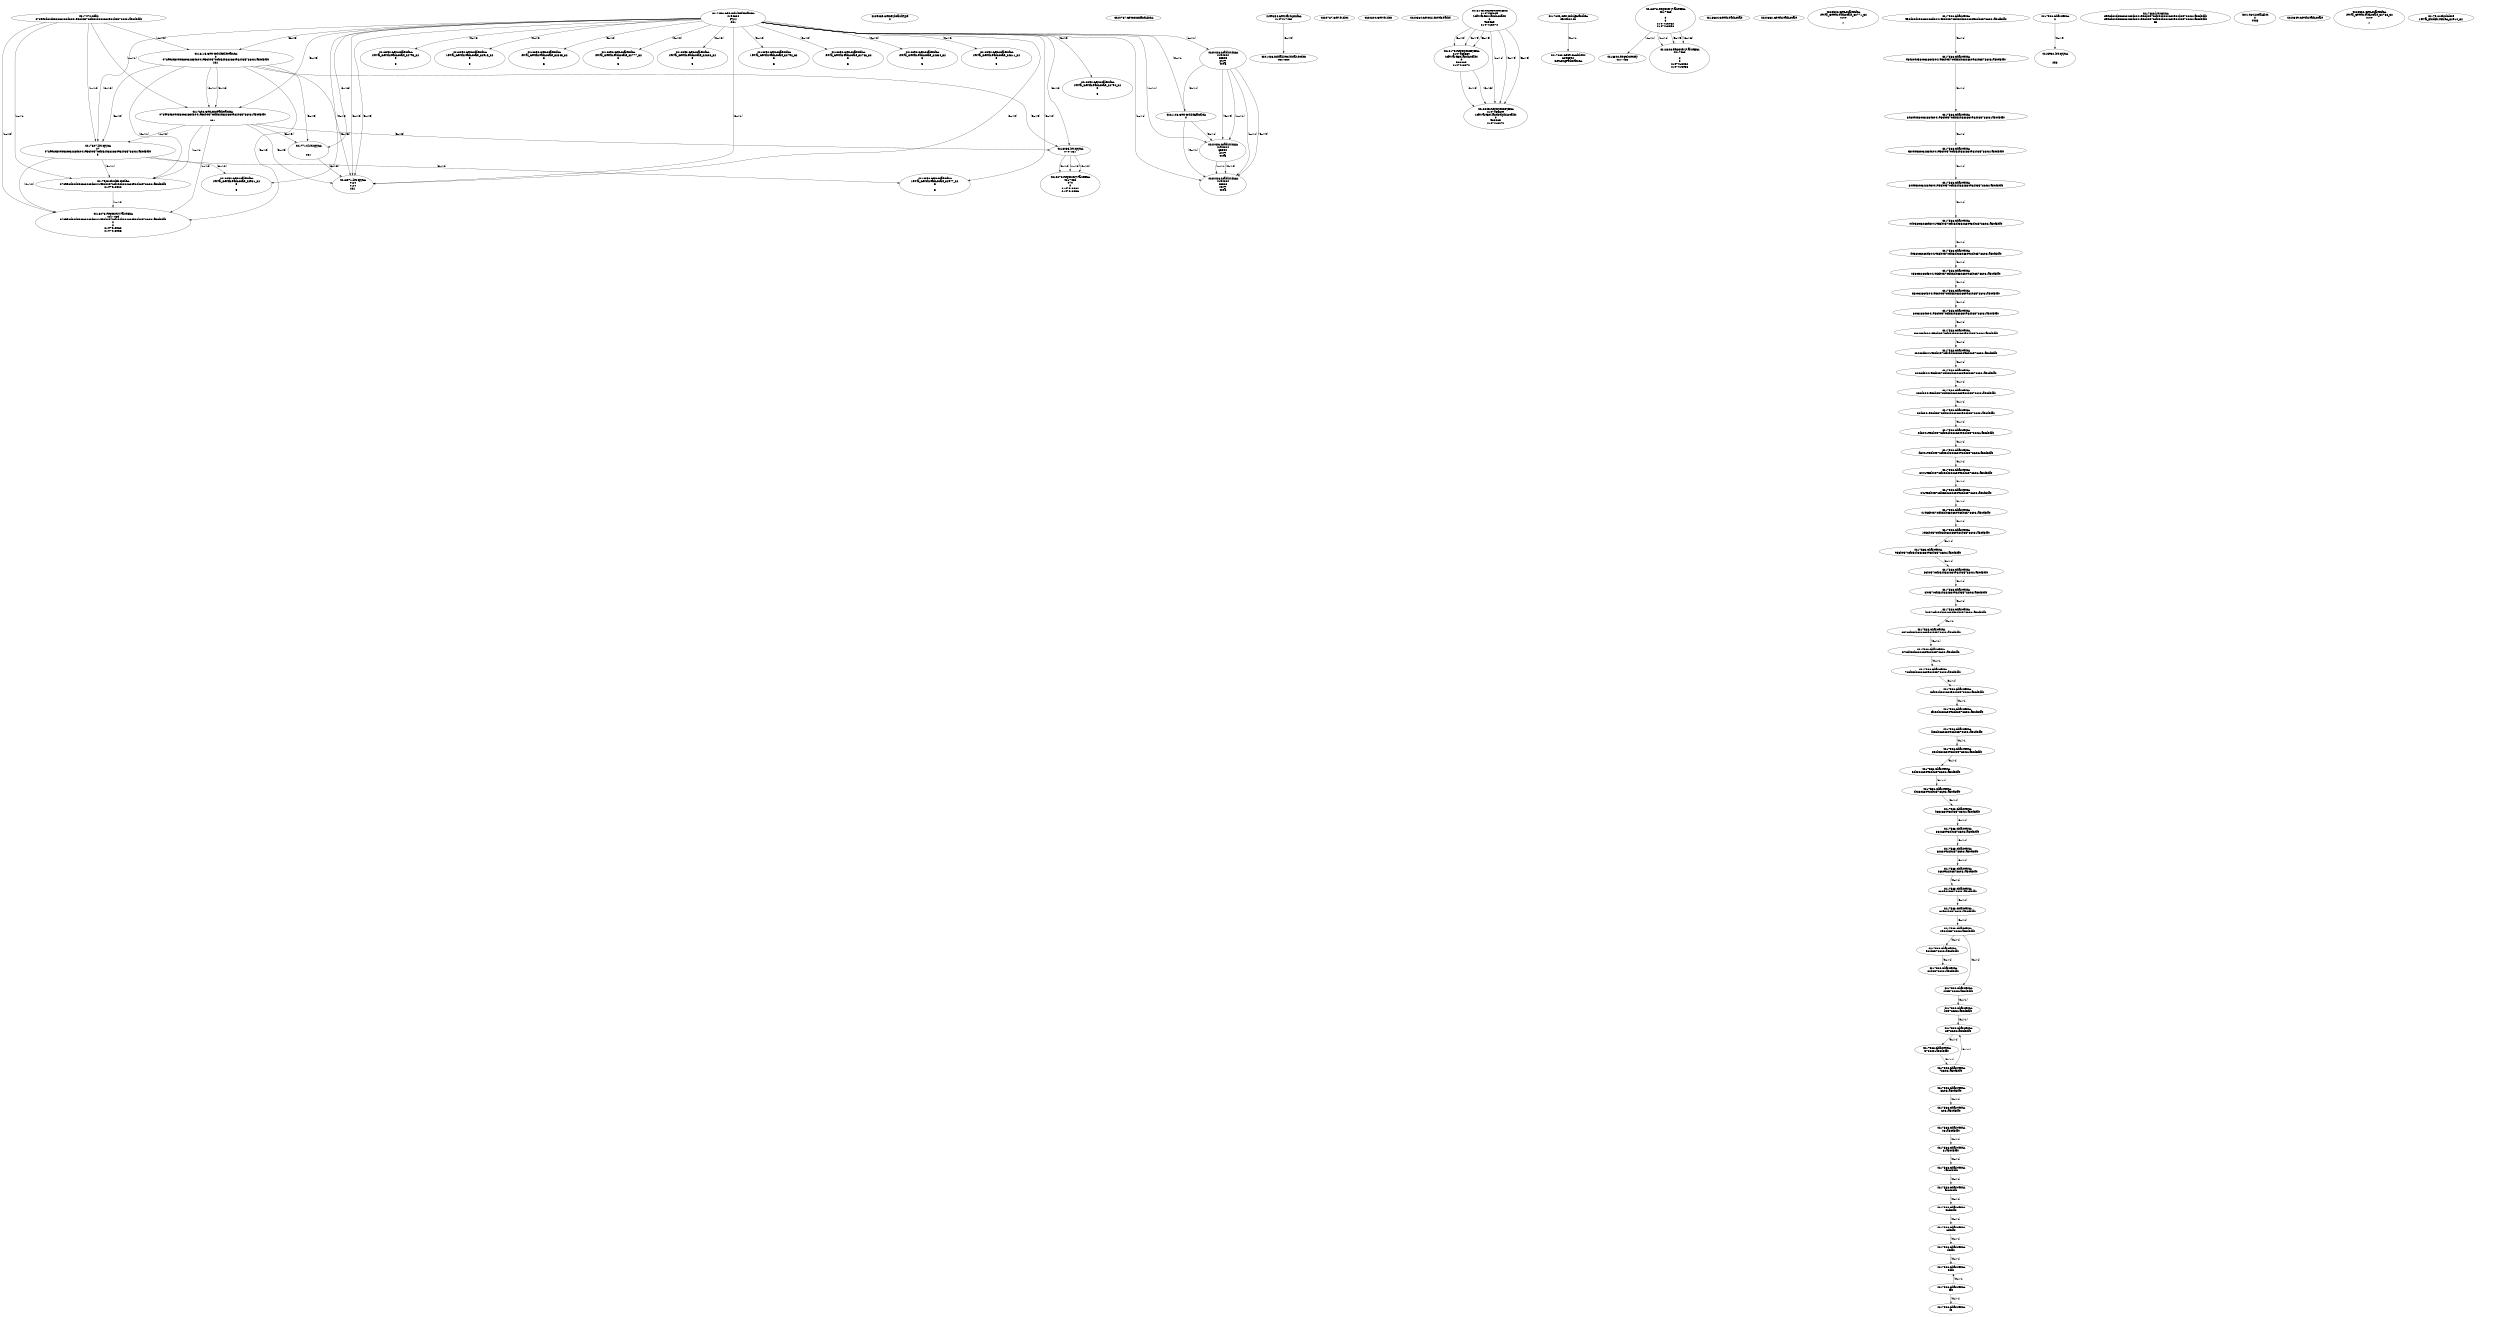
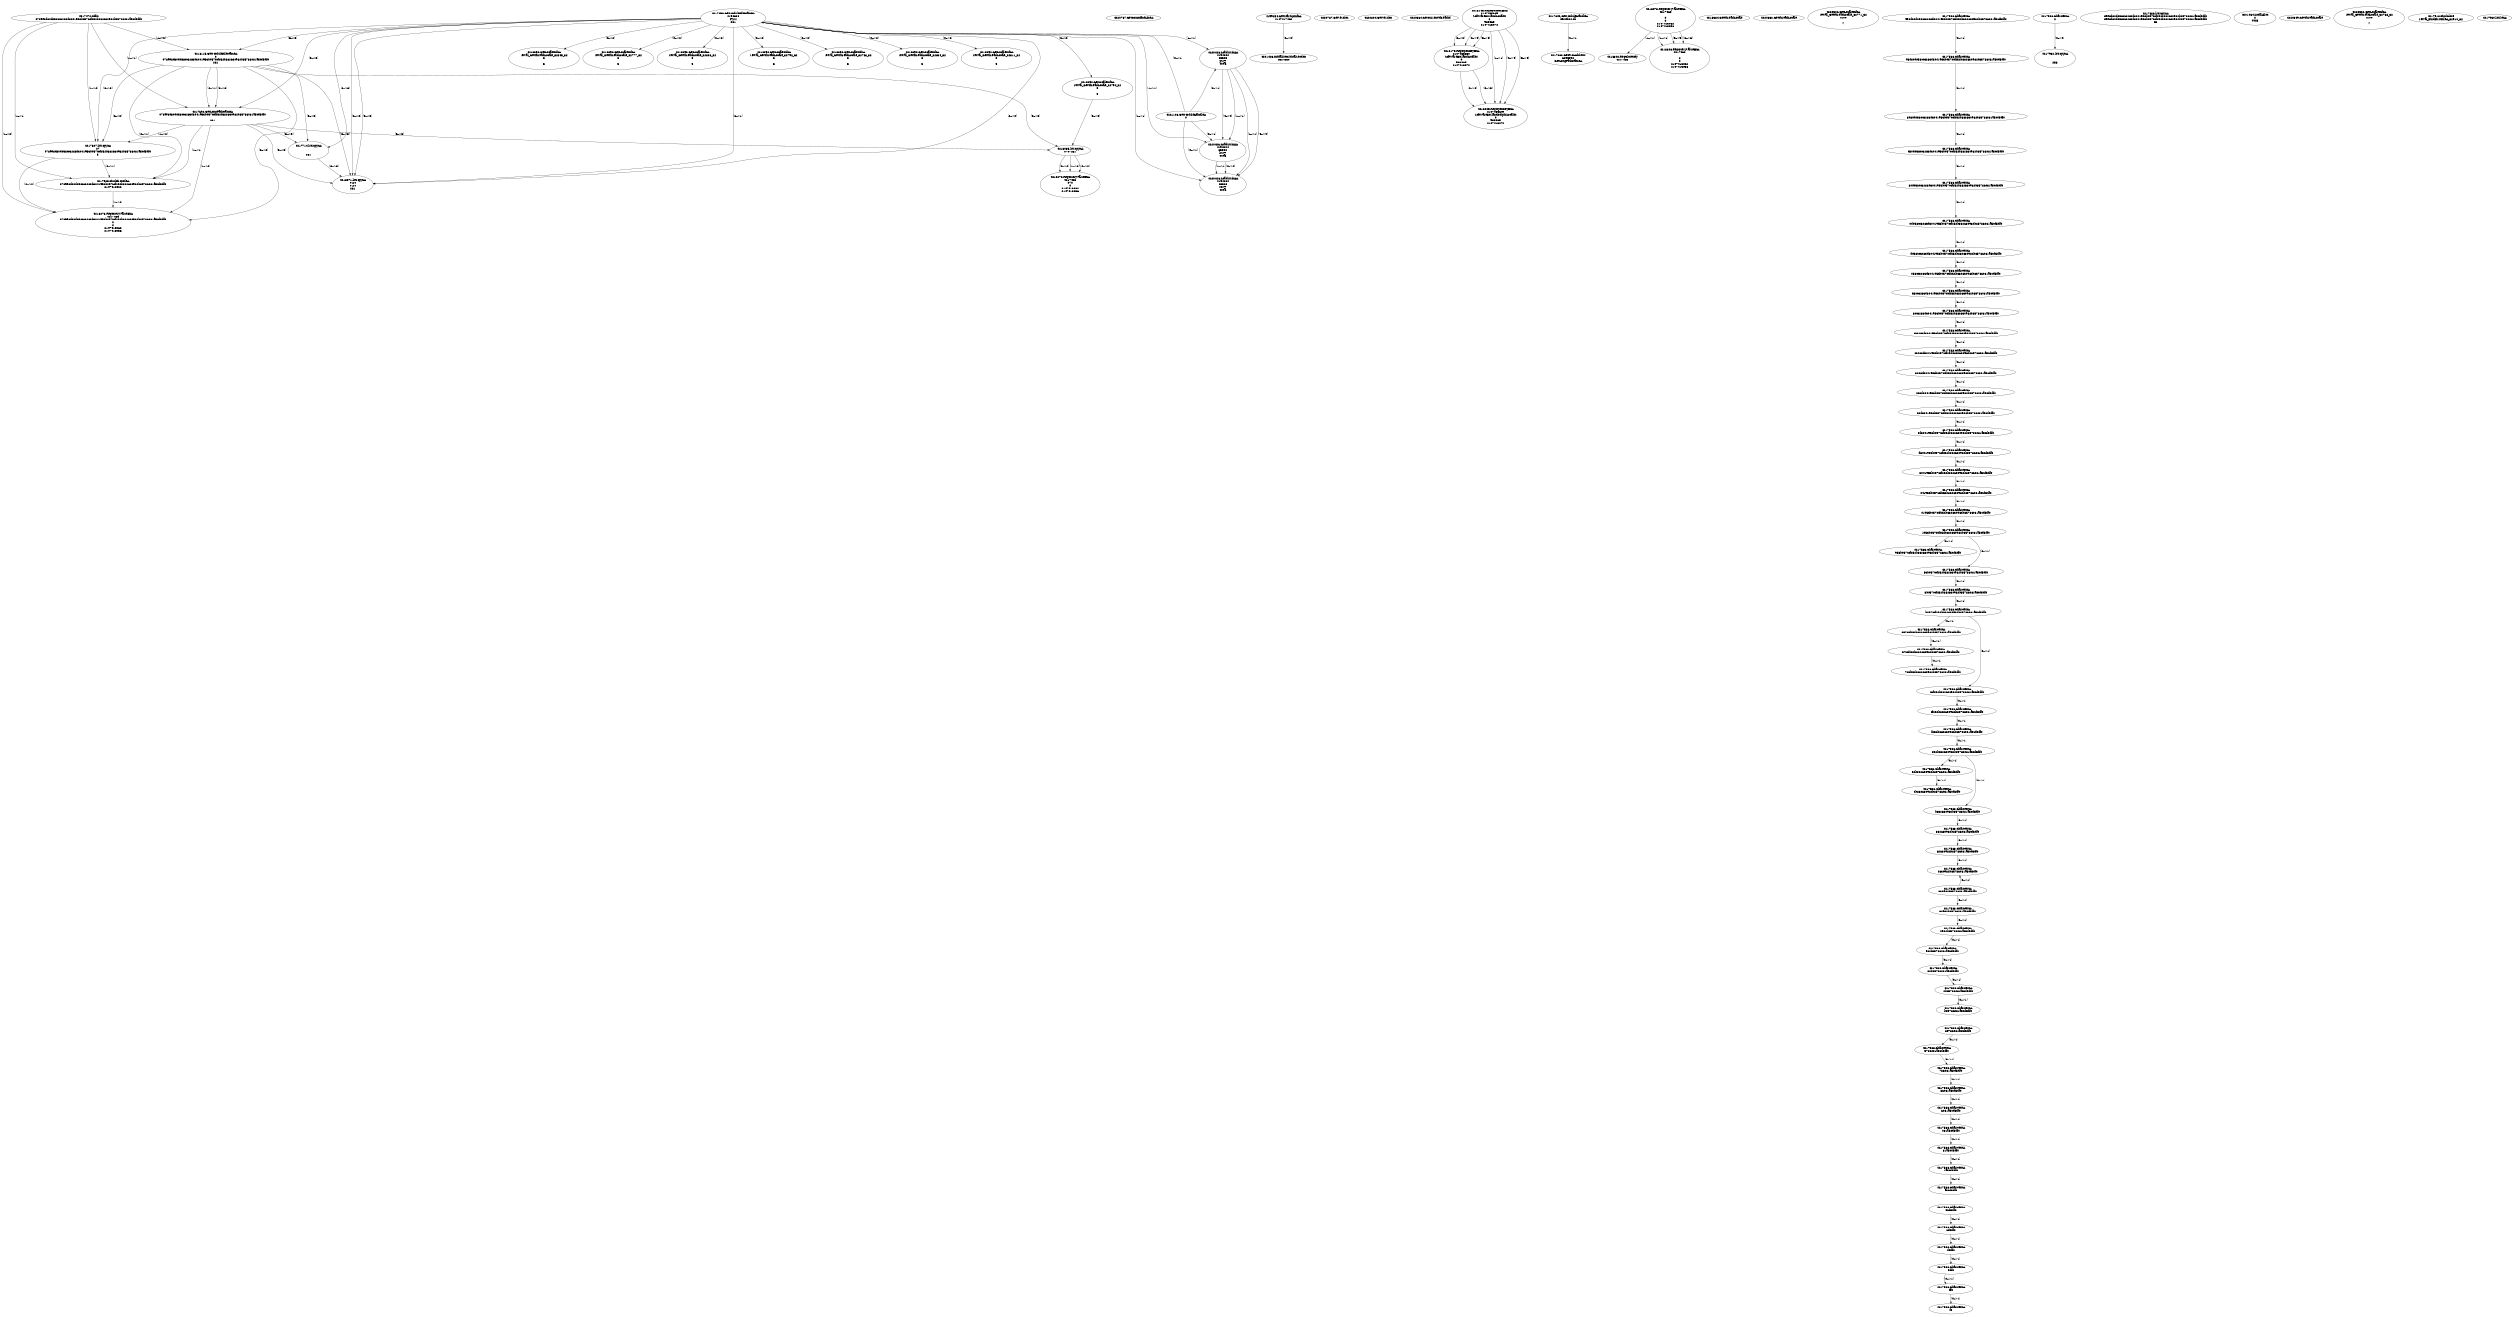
(890, 18) -> none
none -> (2495, 18)
(1050, 40) -> (1083, 122)
(396, 58) -> none
(470, 58) -> none
(2055, 58) -> (2055, 58)
(1186, 83) -> (1204, 92)
(237, 184) -> none
(935, 184) -> none
(1941, 561) -> (1980, 551)
(1944, 680) -> (1981, 650)
none -> (1957, 720)
(1947, 800) -> (1976, 780)
(1951, 879) -> (1960, 881)
(1971, 959) -> (1950, 979)
(1958, 1019) -> none
(1961, 1051) -> (1951, 1079)
none -> (1951, 1119)
(1951, 1198) -> none
(1954, 1280) -> (1944, 1278)
